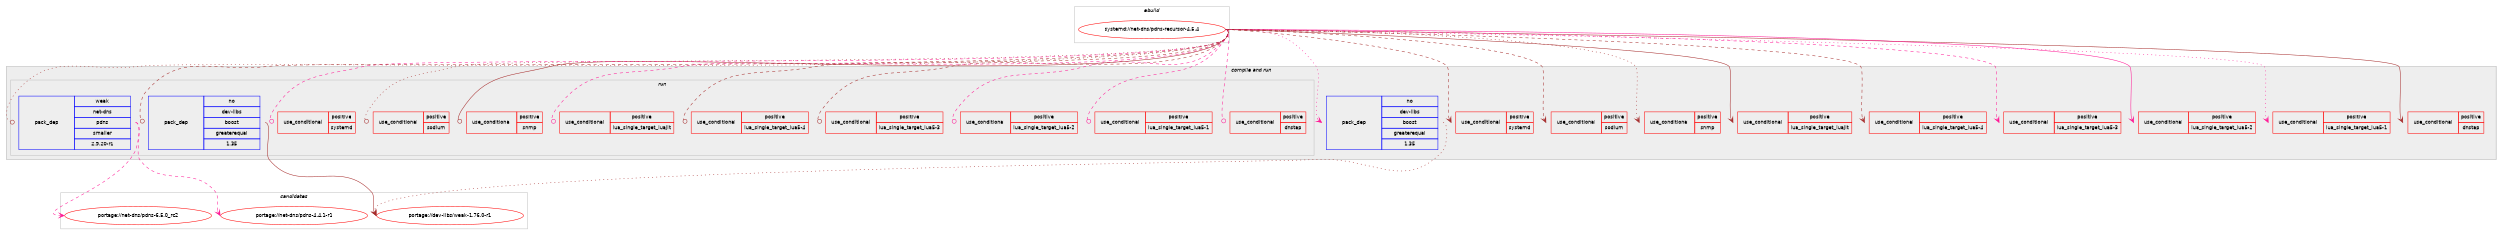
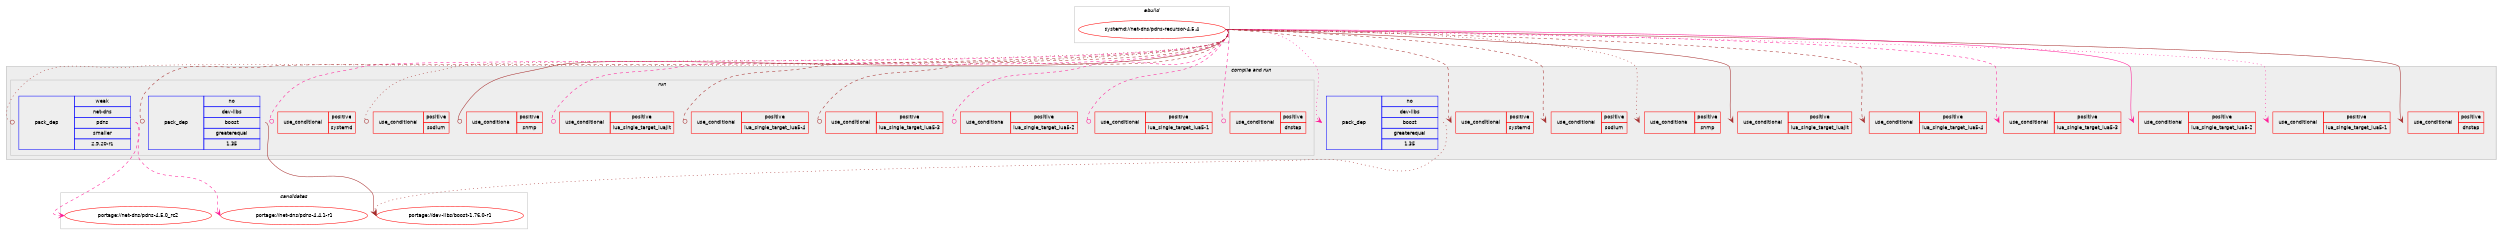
(138, 216) -> (138, 216)
(450, 216) -> (450, 216)
